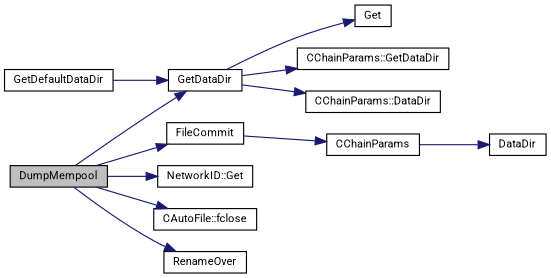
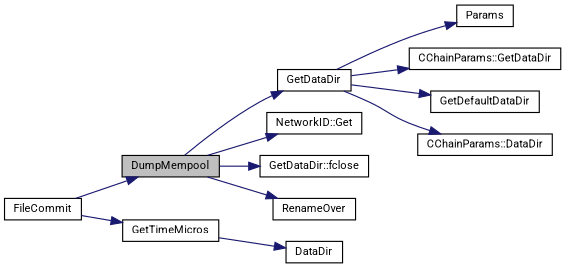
(373, 16) -> (485, 16)
(135, 80) -> (385, 89)
(373, 145) -> (171, 231)
(126, 157) -> (101, 190)
(205, 219) -> (314, 166)
